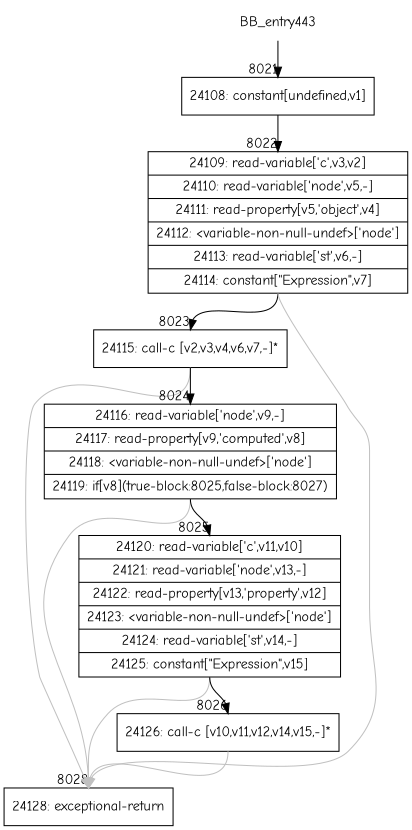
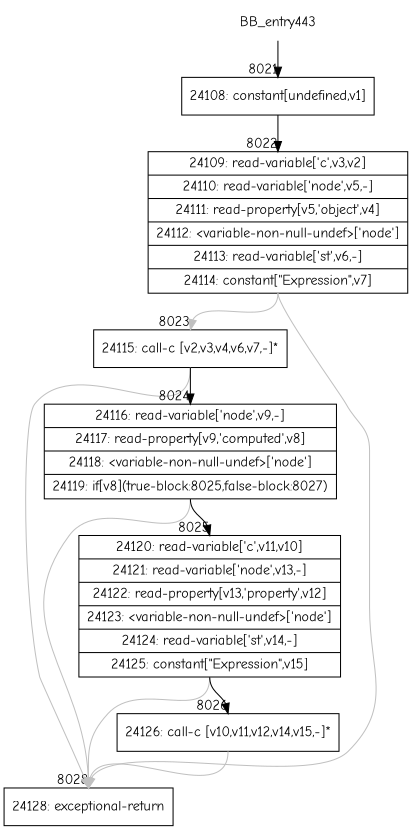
(239, 312) -> (239, 312)
